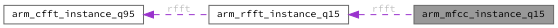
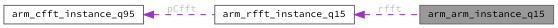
(176, 9) -> (179, 9)
(484, 15) -> (487, 15)
